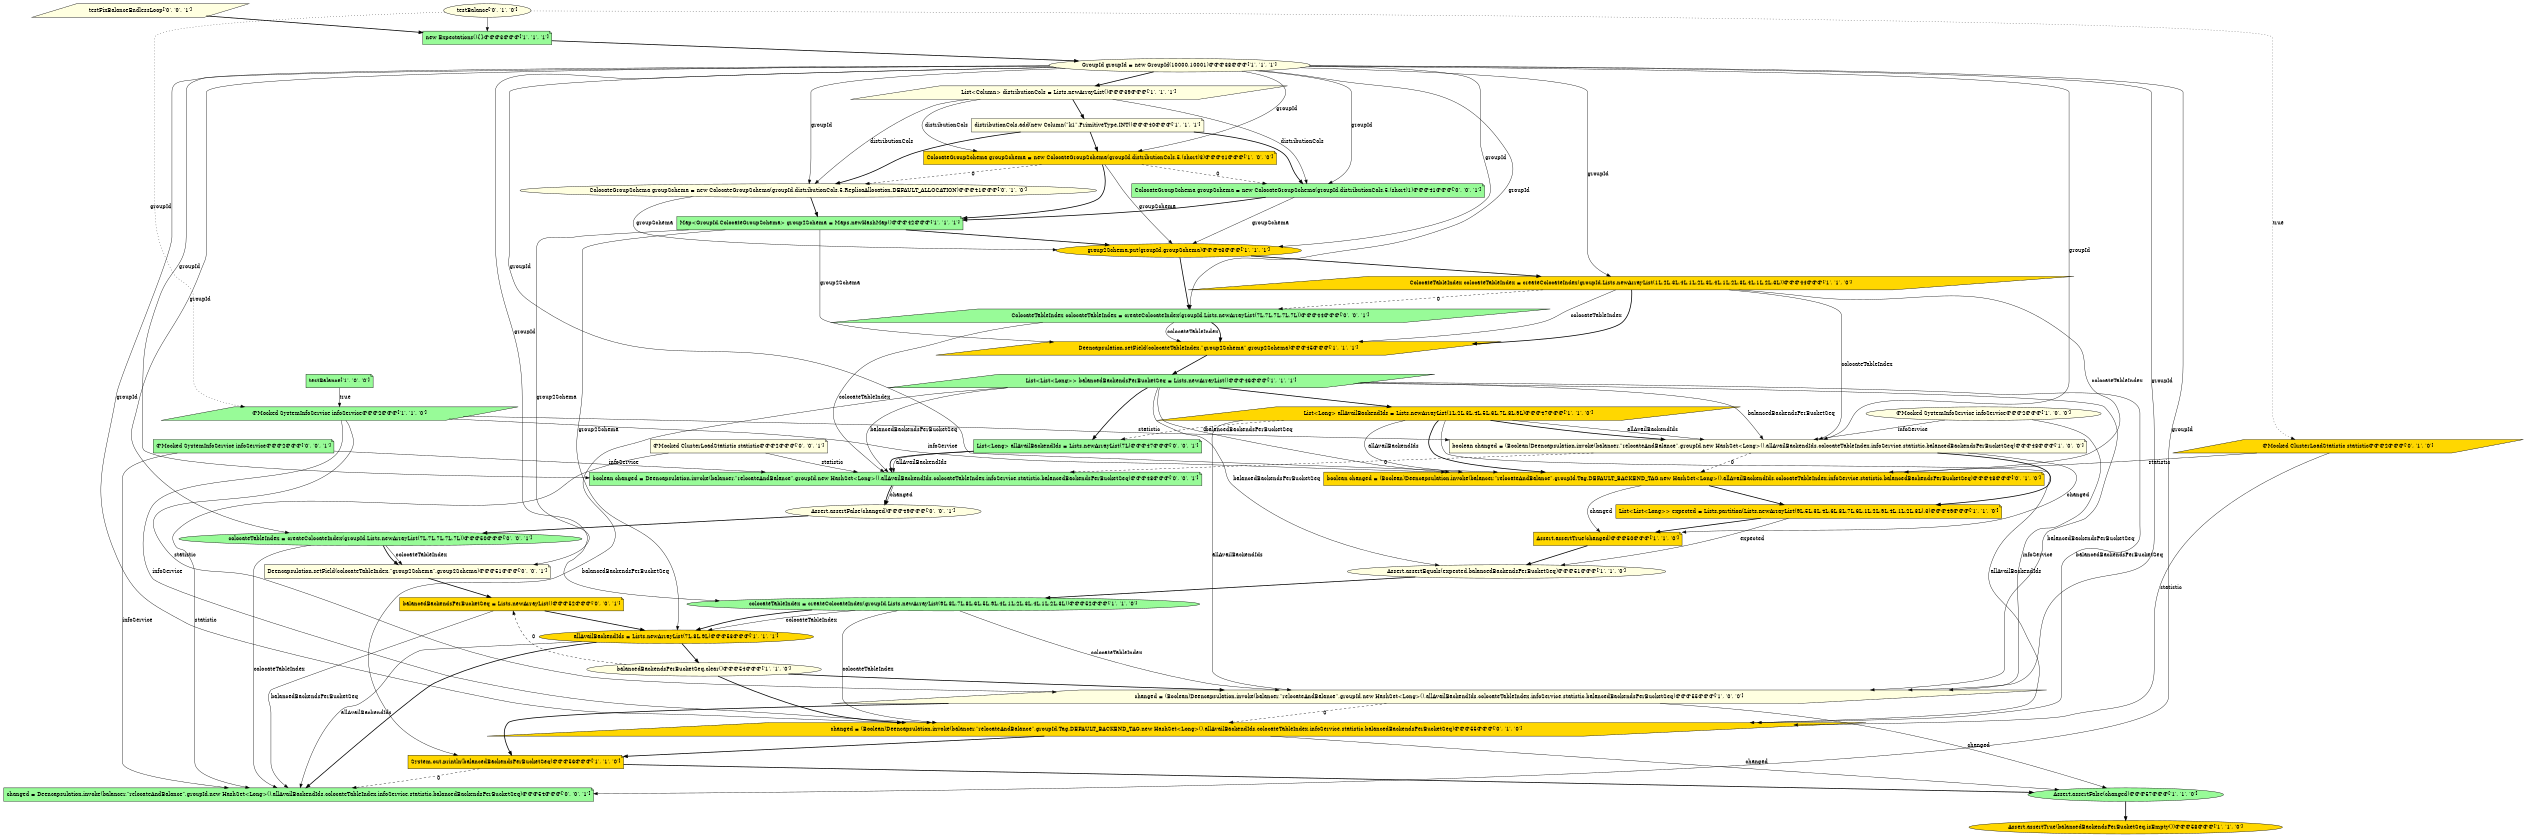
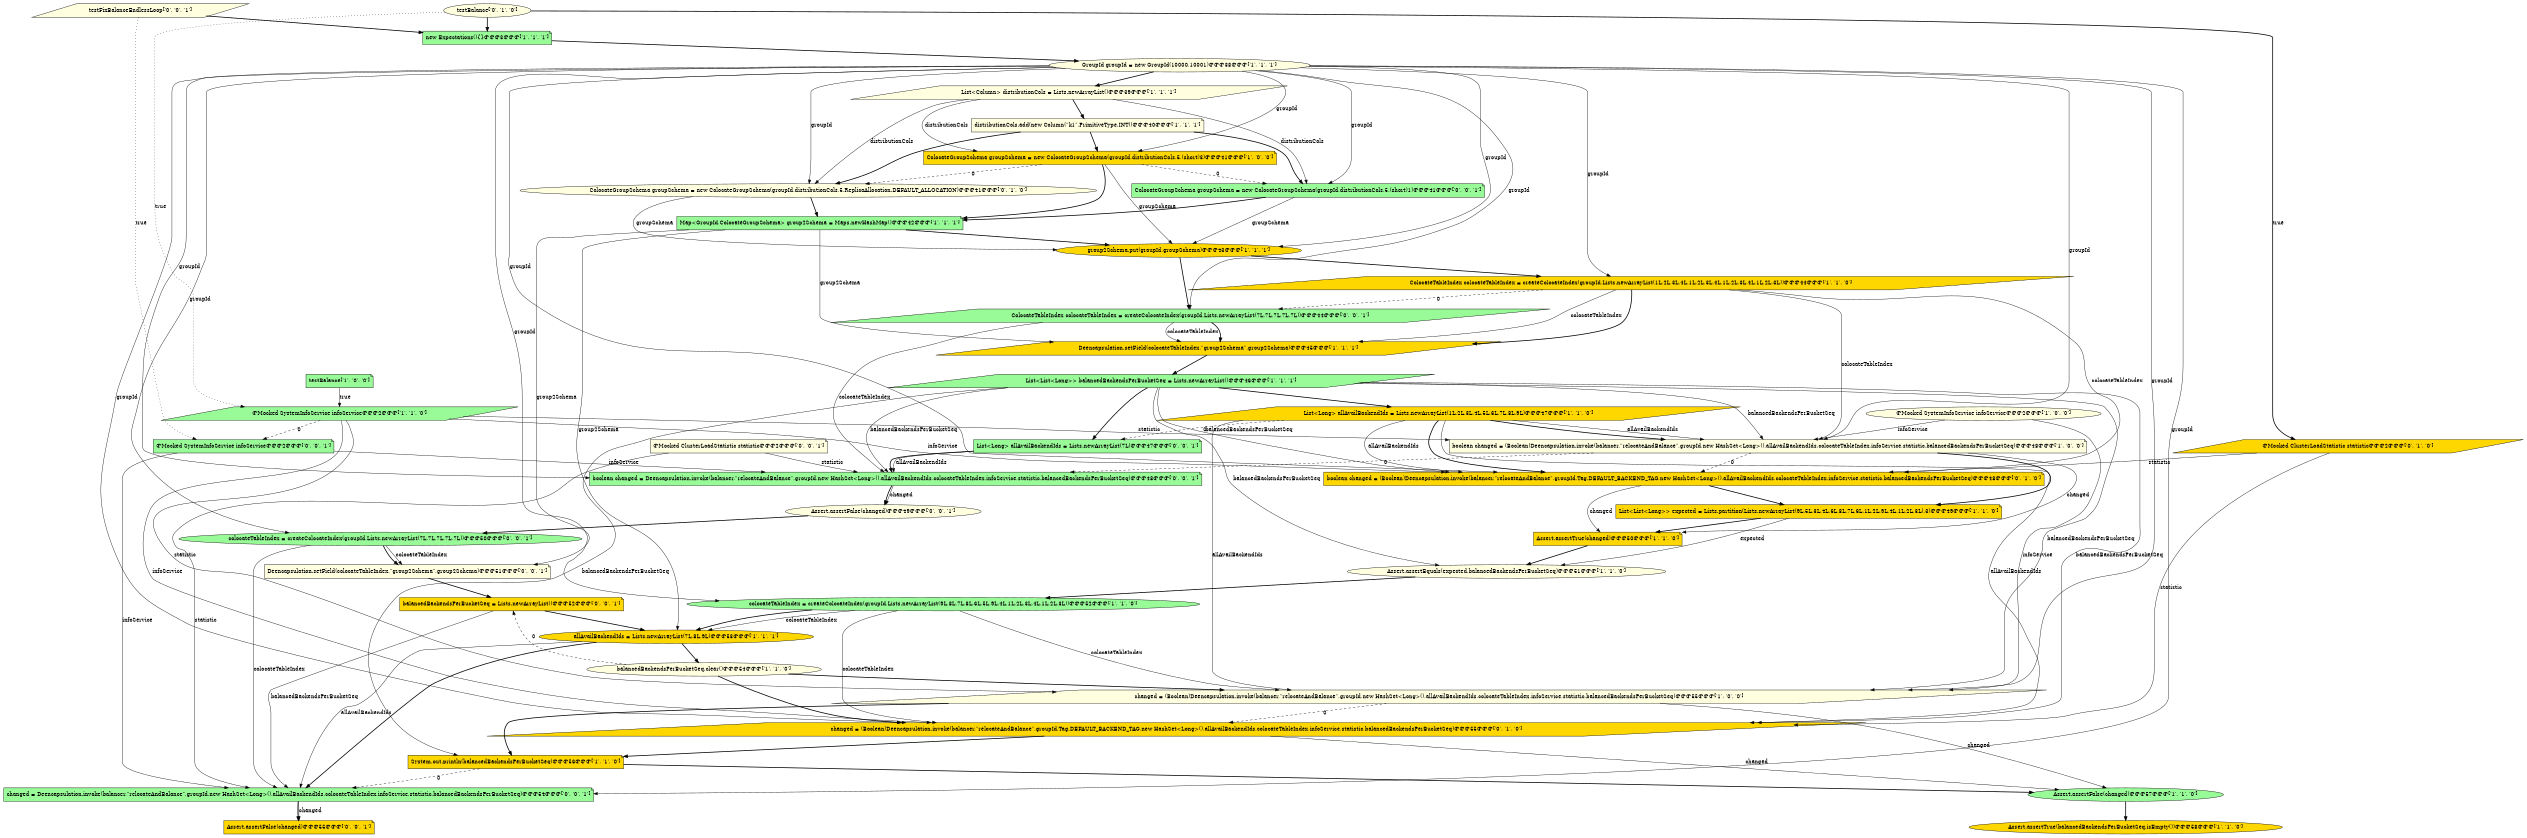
(1607, 17) -> (1607, 17)
(487, 22) -> (487, 22)
(161, 207) -> (161, 207)
none -> (136, 237)
none -> (293, 429)
none -> (299, 827)
